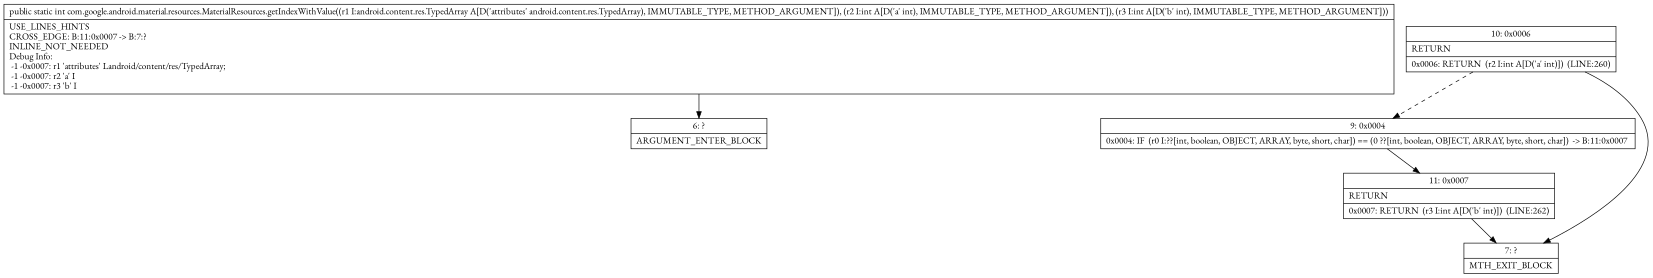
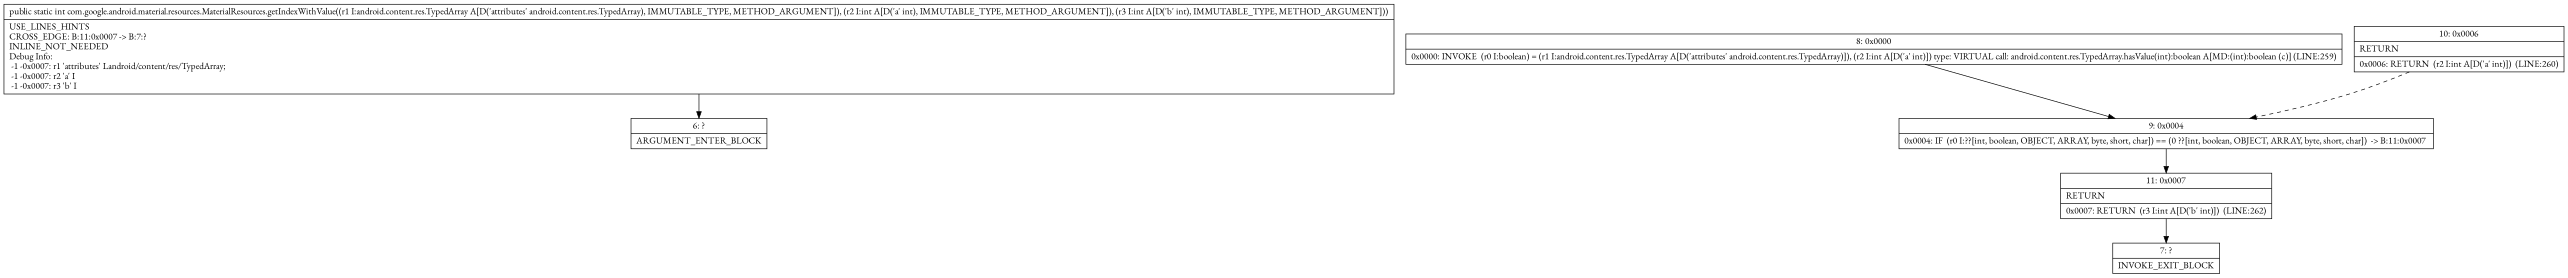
none -> (1874, 49)
(1642, 164) -> none
(1511, 266) -> (2166, 266)
